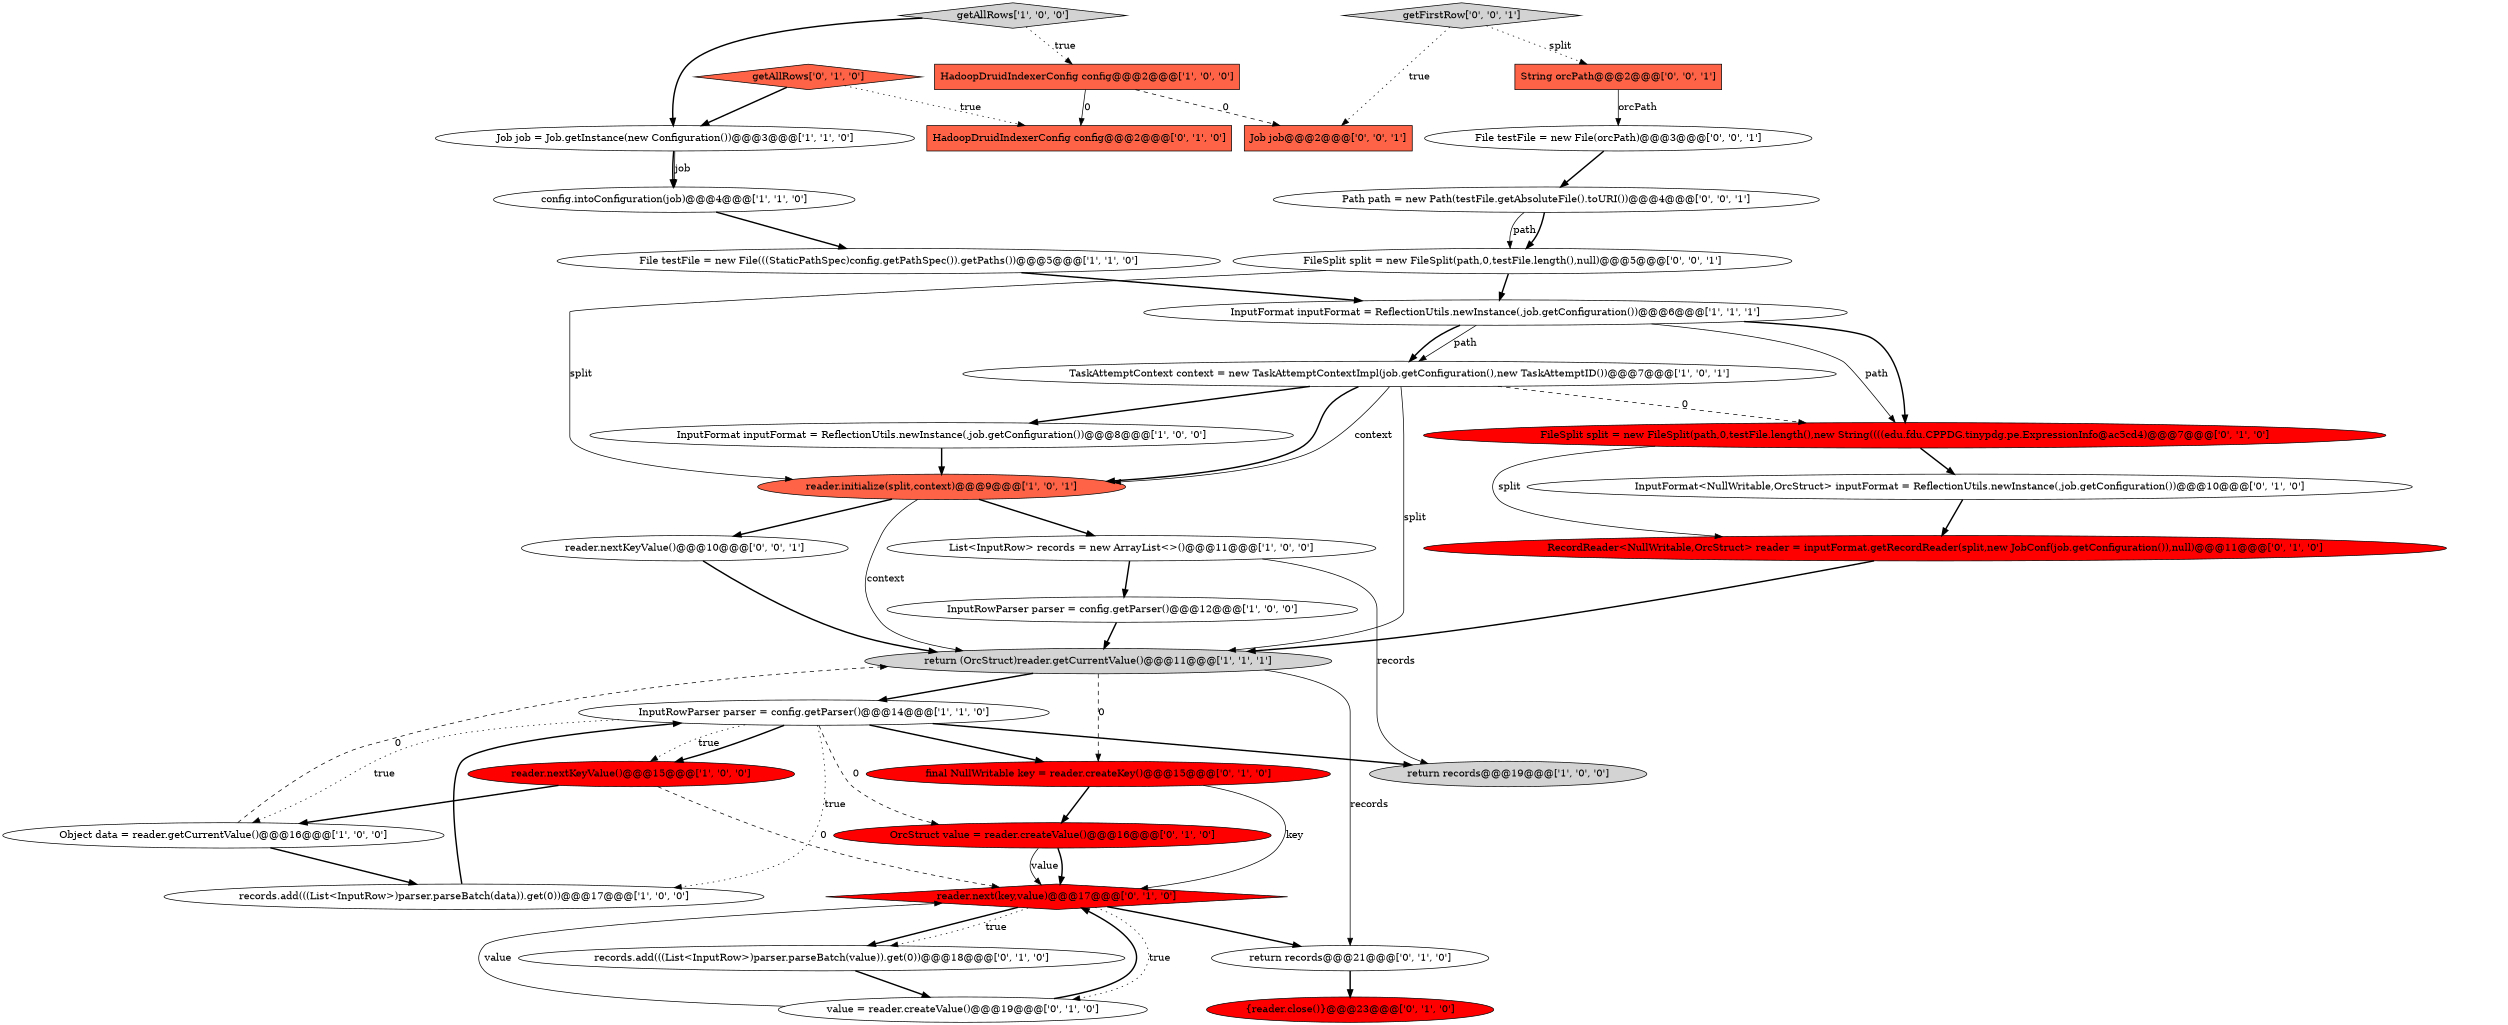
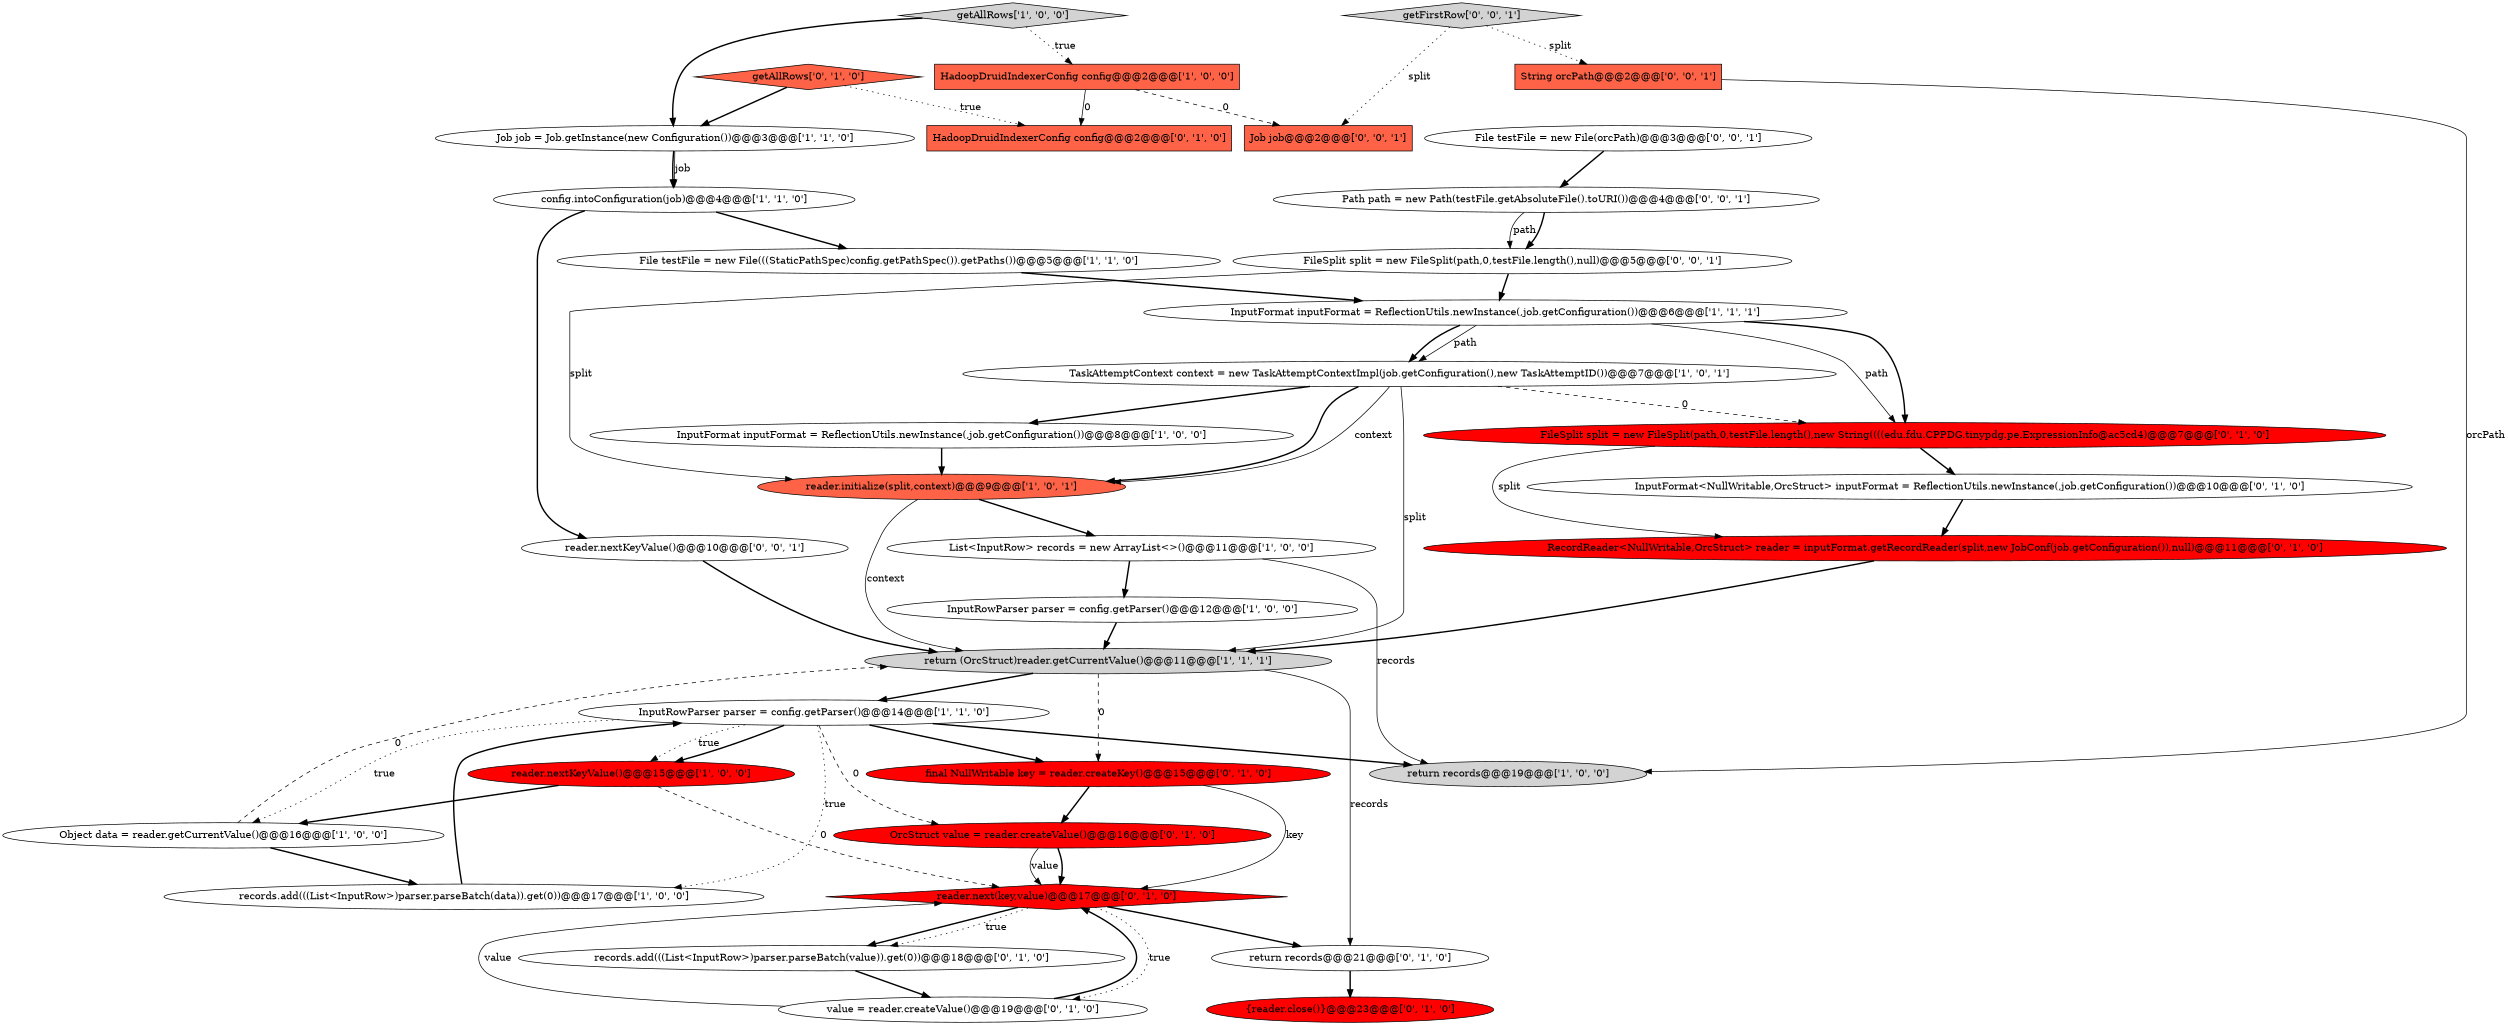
(1420, 77) -> (1420, 77)
(1618, 104) -> (2466, 461)
(816, 517) -> (537, 371)
